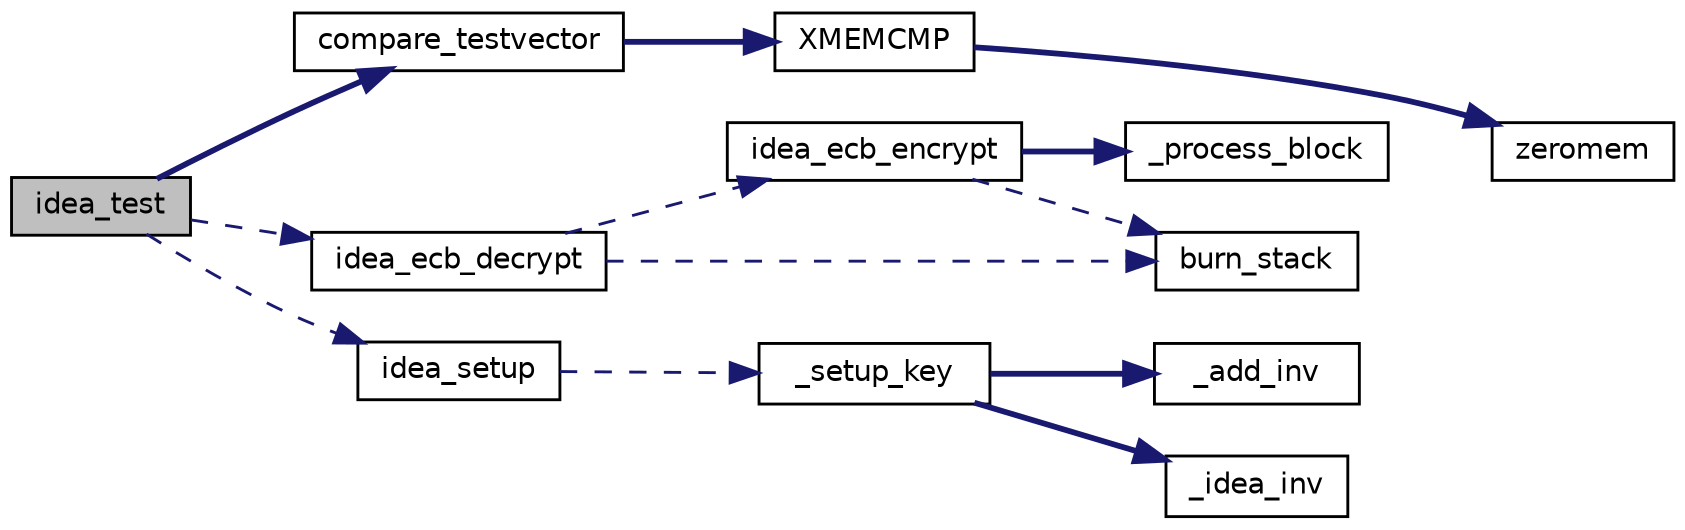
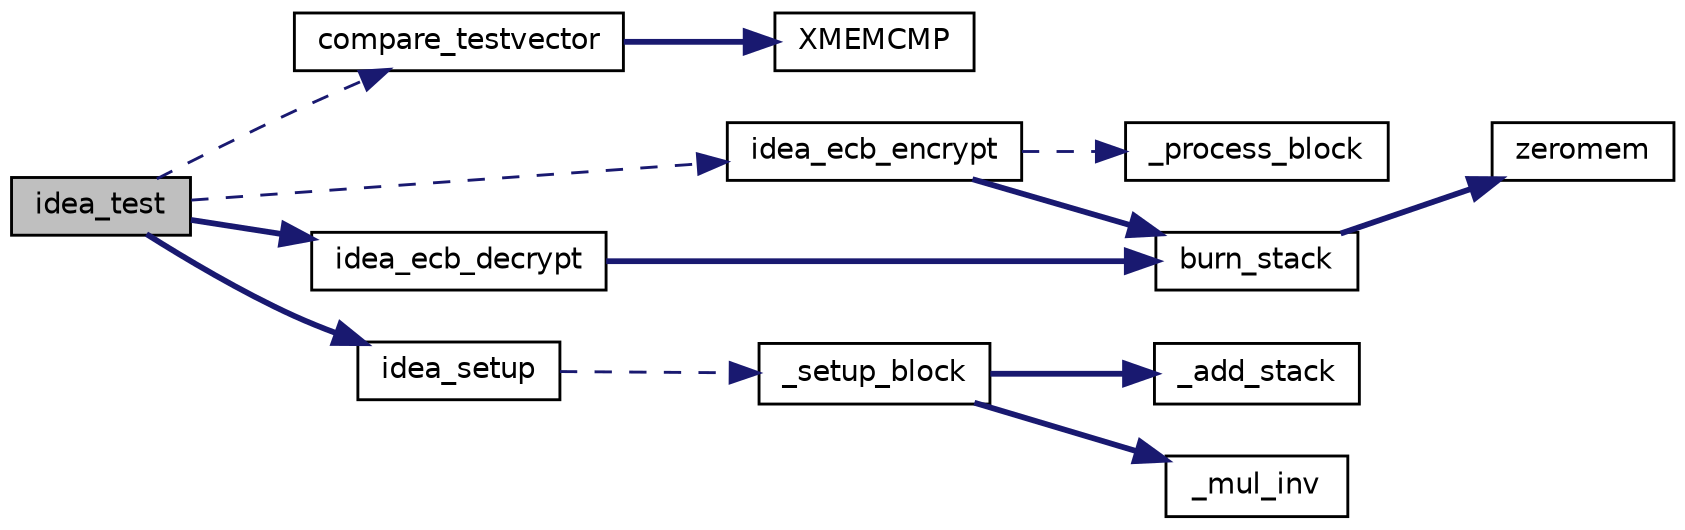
(1222, 71) -> (1406, 211)
(259, 128) -> (259, 128)
(1059, 152) -> (1059, 152)
(1052, 202) -> (1052, 202)
(652, 210) -> (444, 182)
(237, 227) -> (237, 227)
(866, 261) -> (866, 261)
(239, 288) -> (239, 288)
(874, 374) -> (874, 374)
(1257, 374) -> (1257, 374)
(1257, 486) -> (1257, 486)
